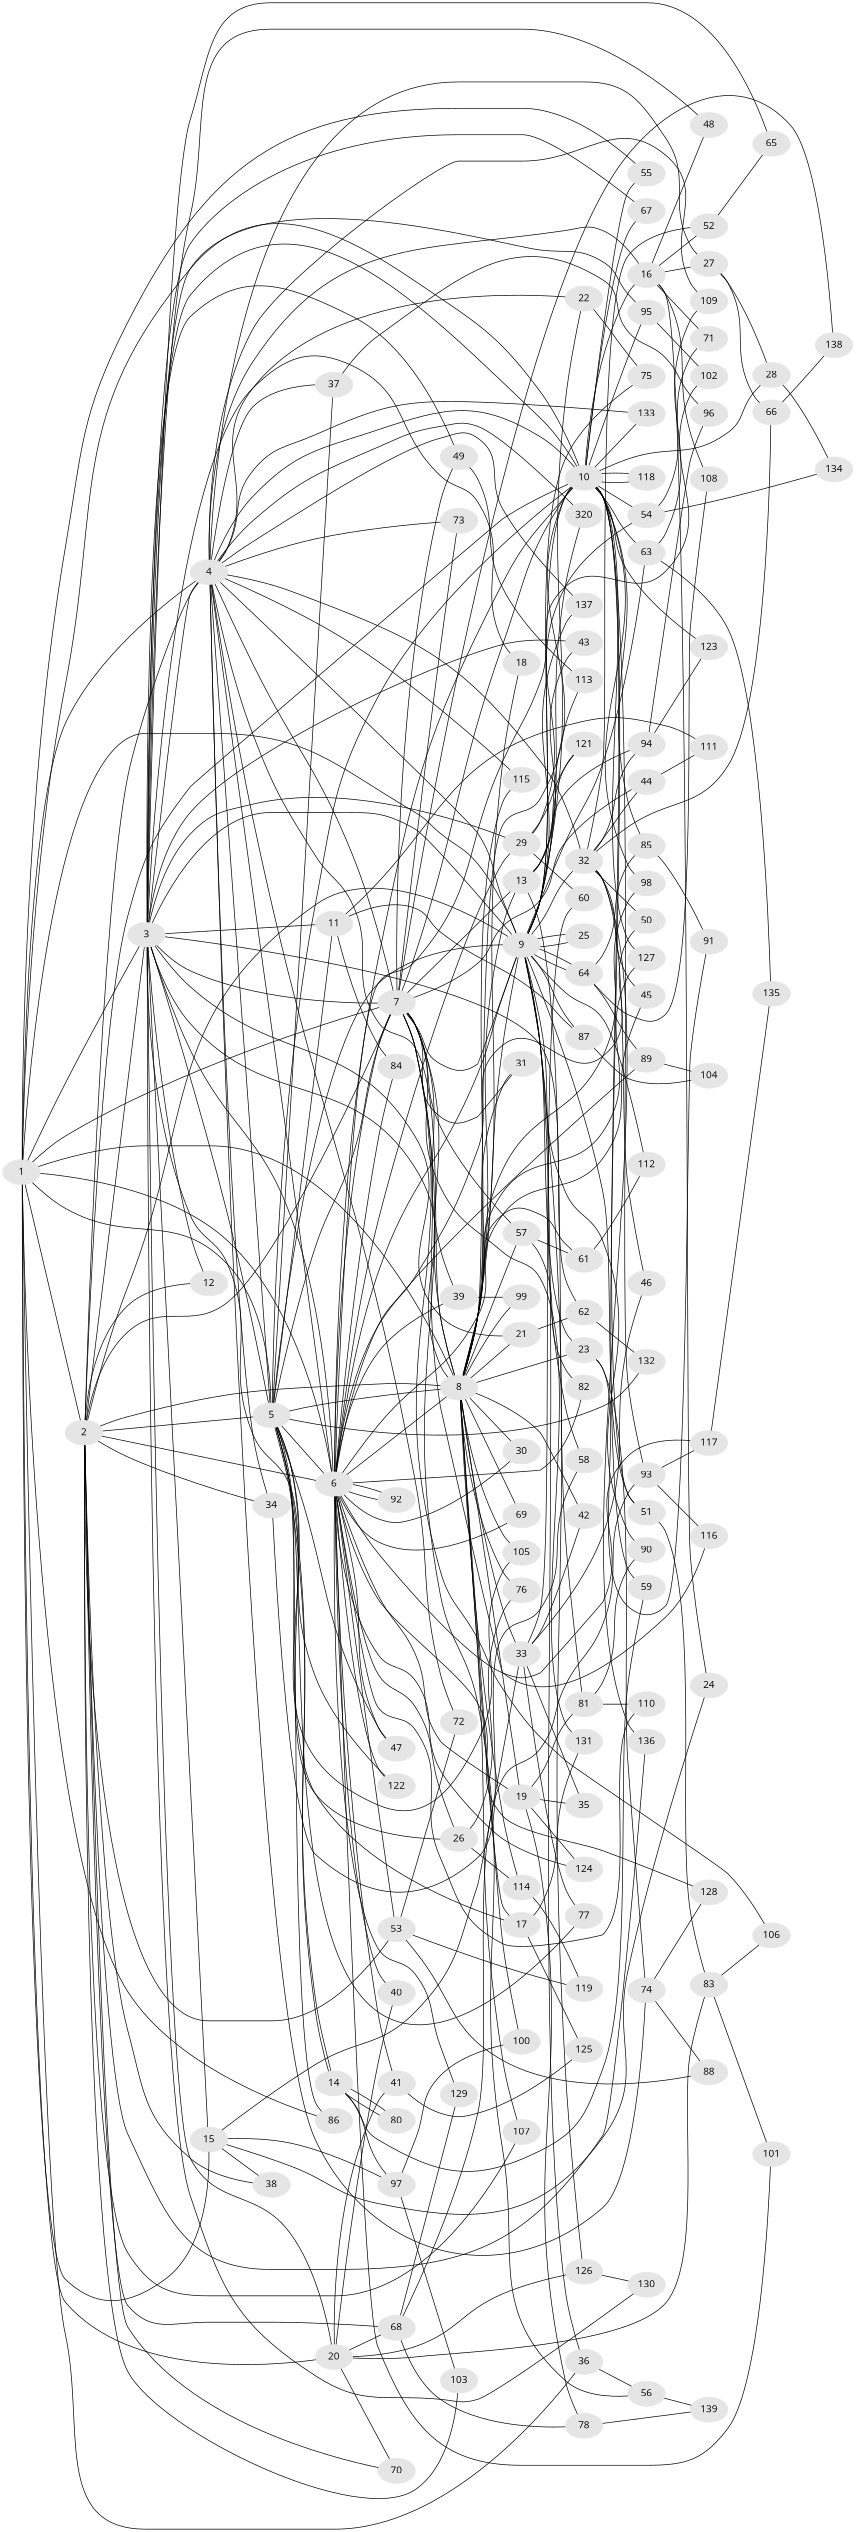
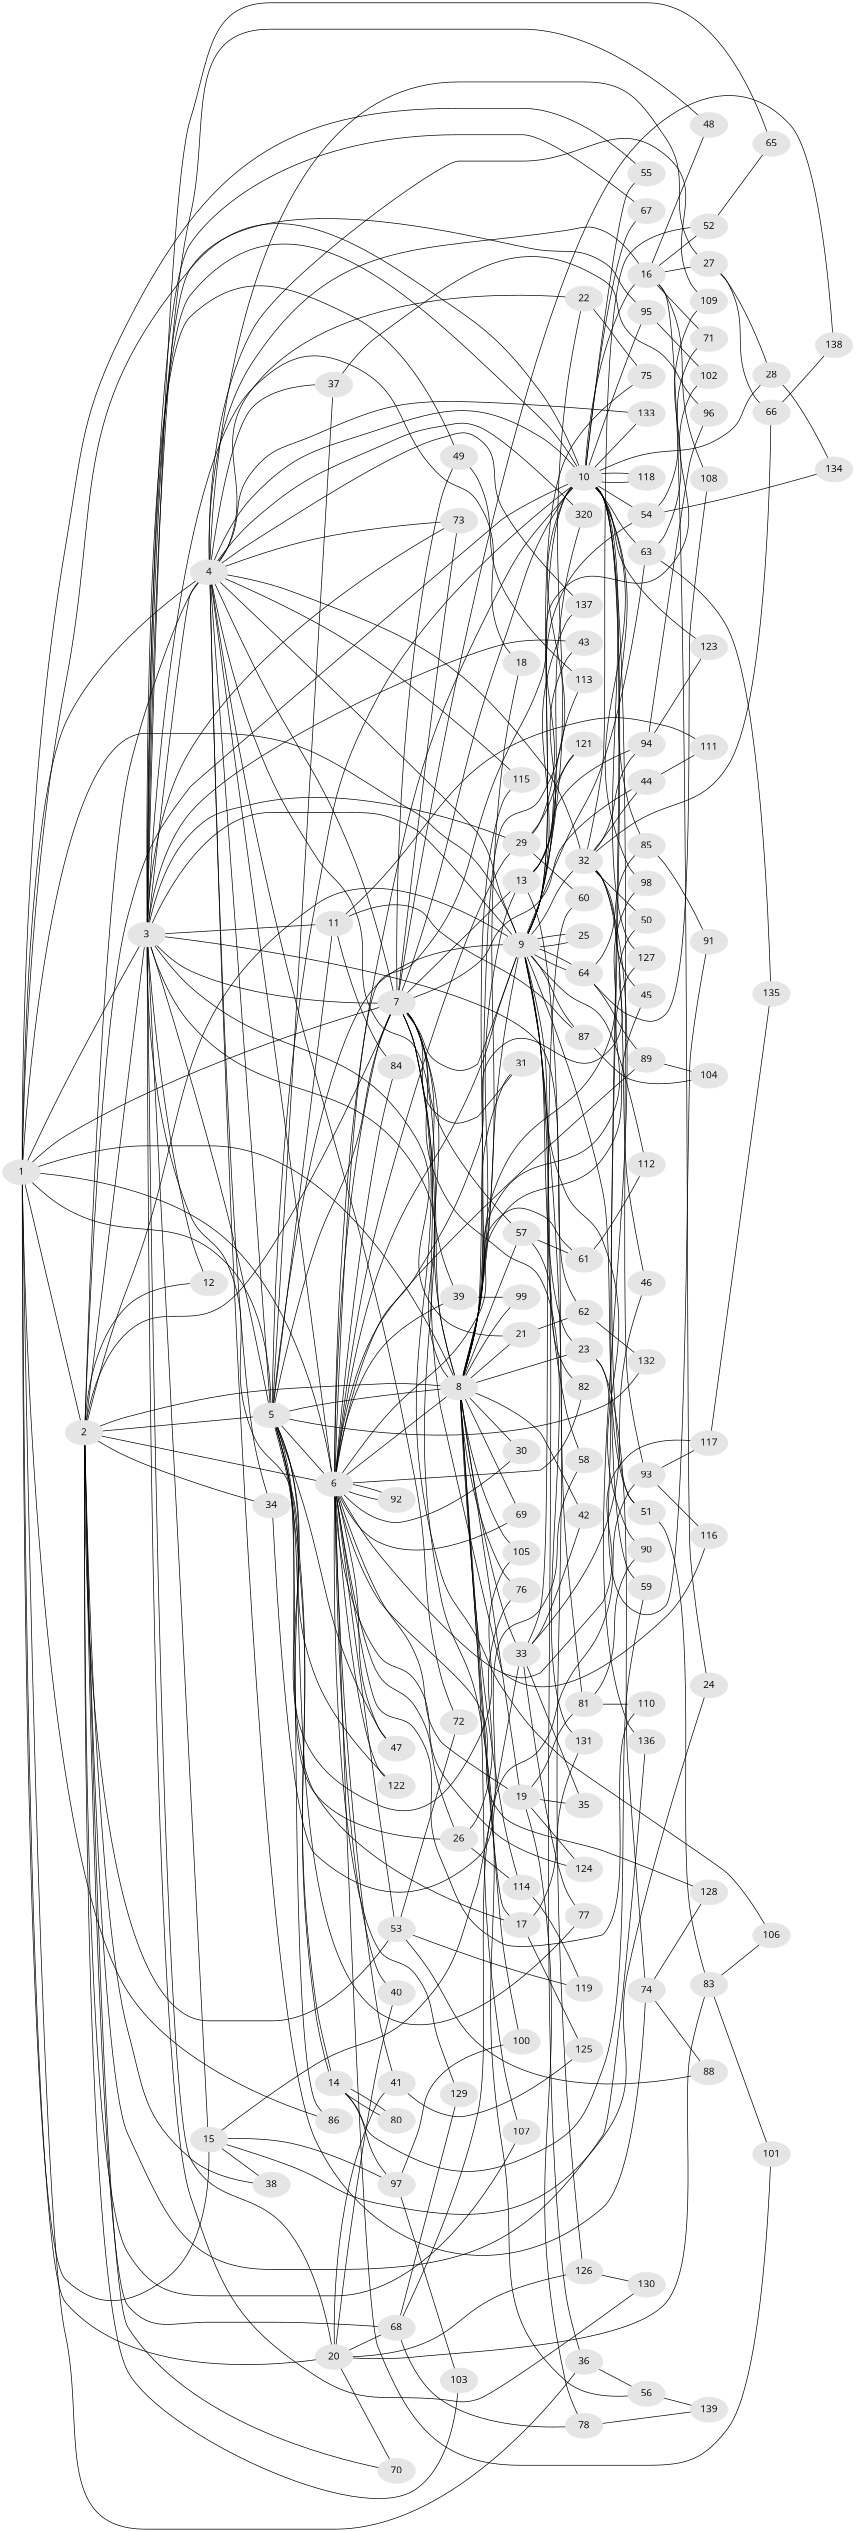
(276, 1182) -> (248, 677)
